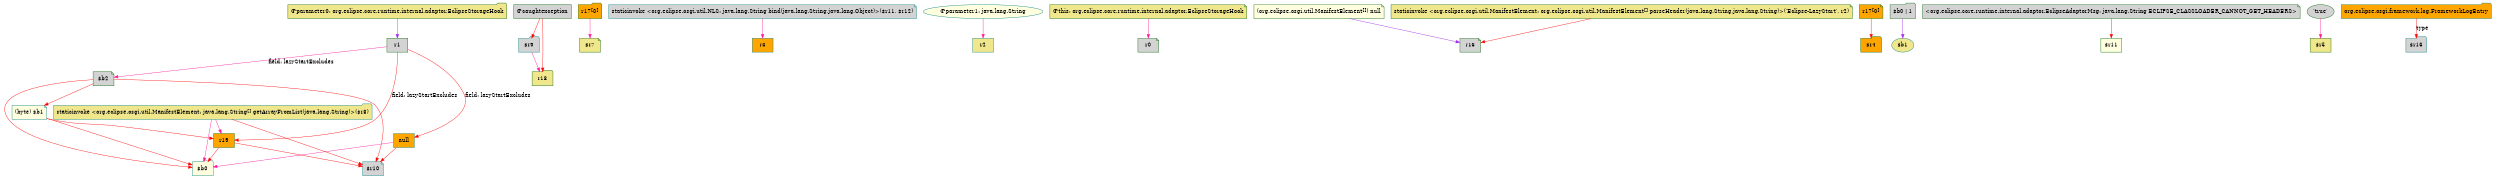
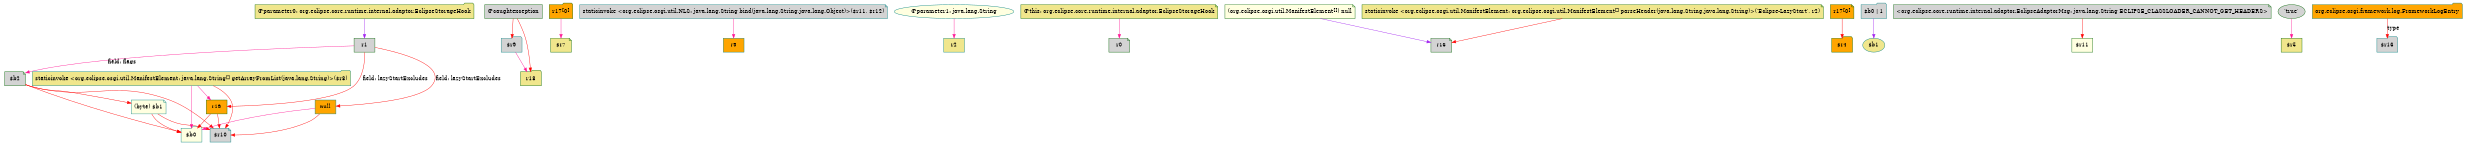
(1903, 12) -> (1874, 12)
(763, 45) -> (734, 45)
(301, 62) -> (122, 62)
(128, 127) -> (181, 124)
